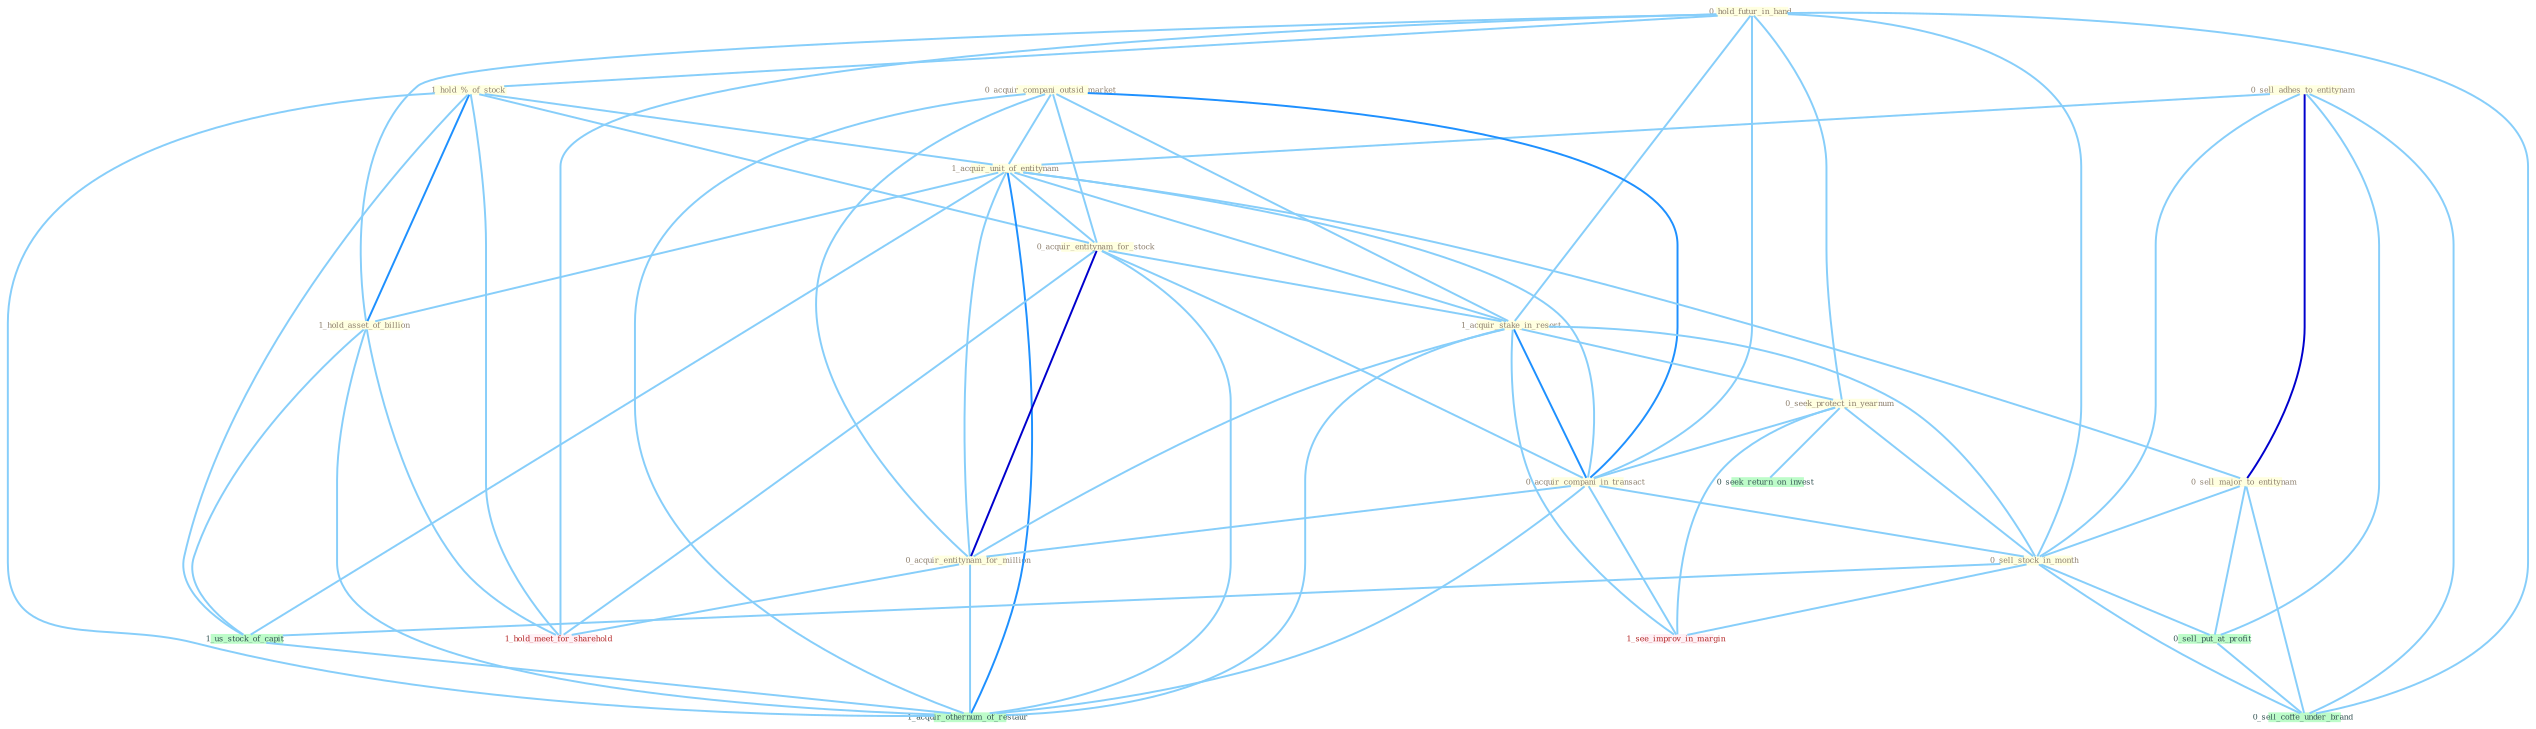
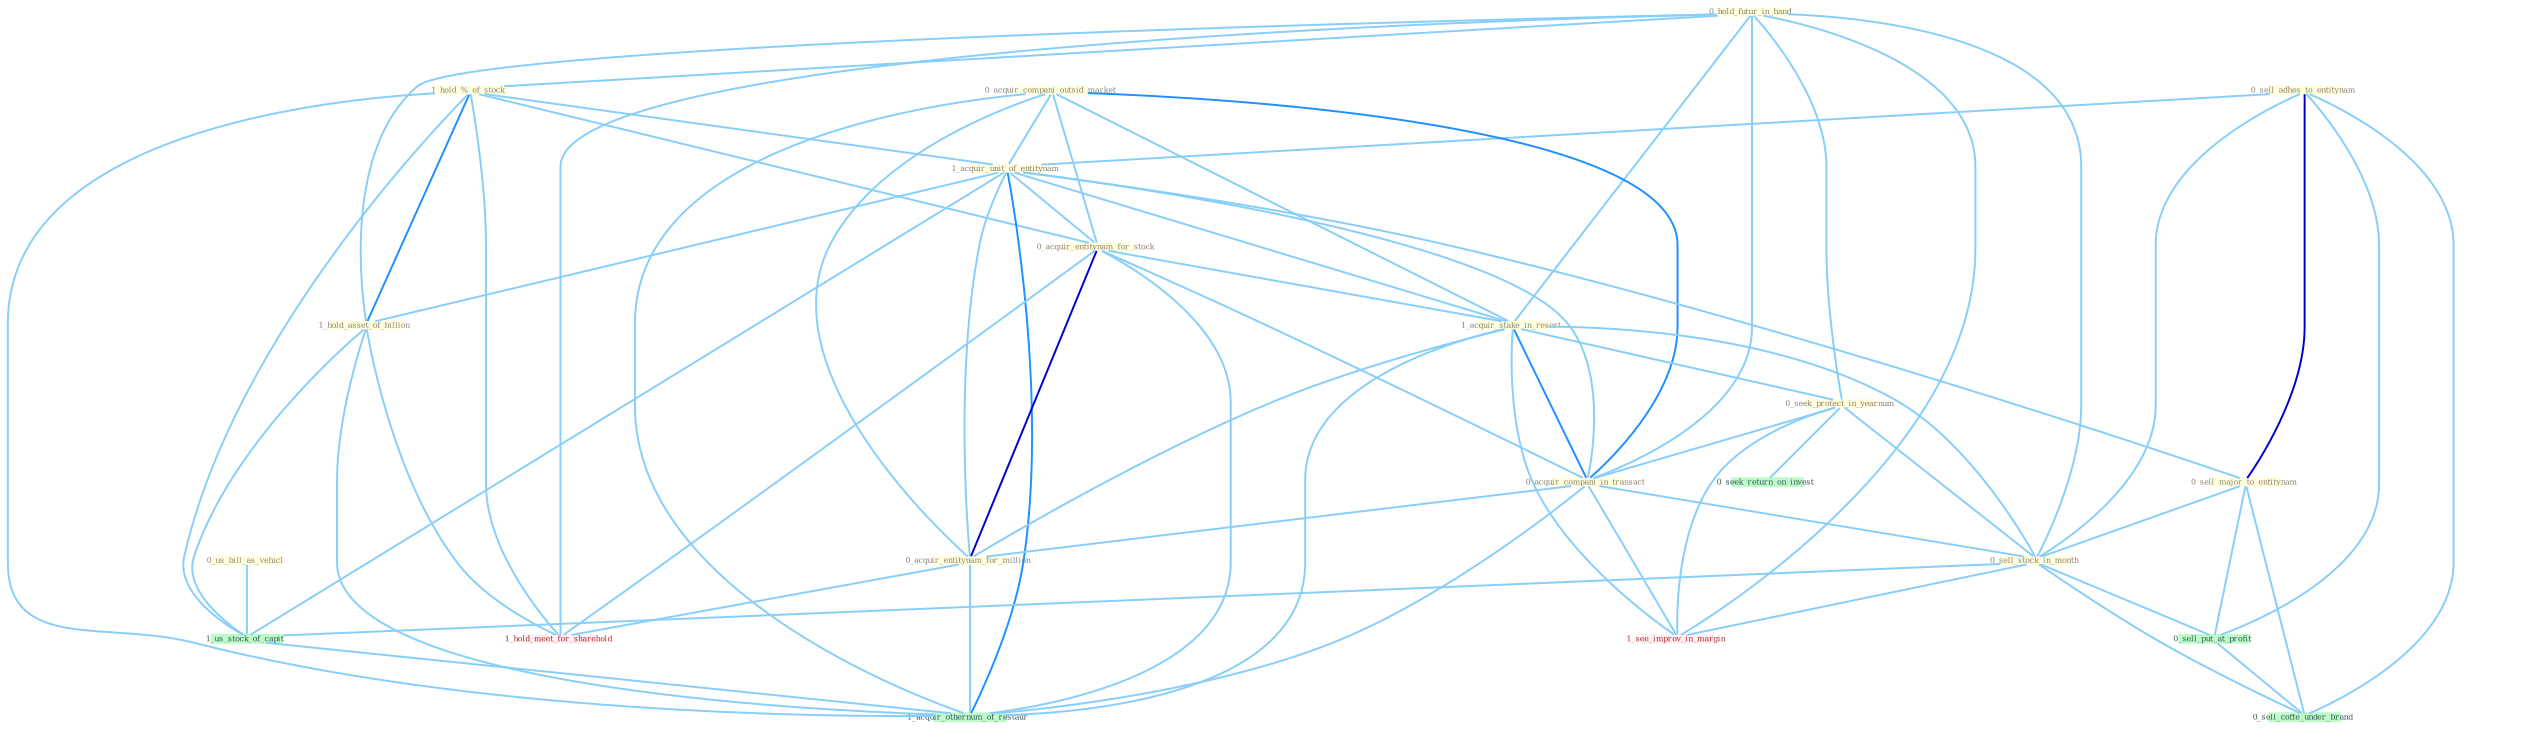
(2503, 116) -> (1965, 319)
none -> (247, 560)
